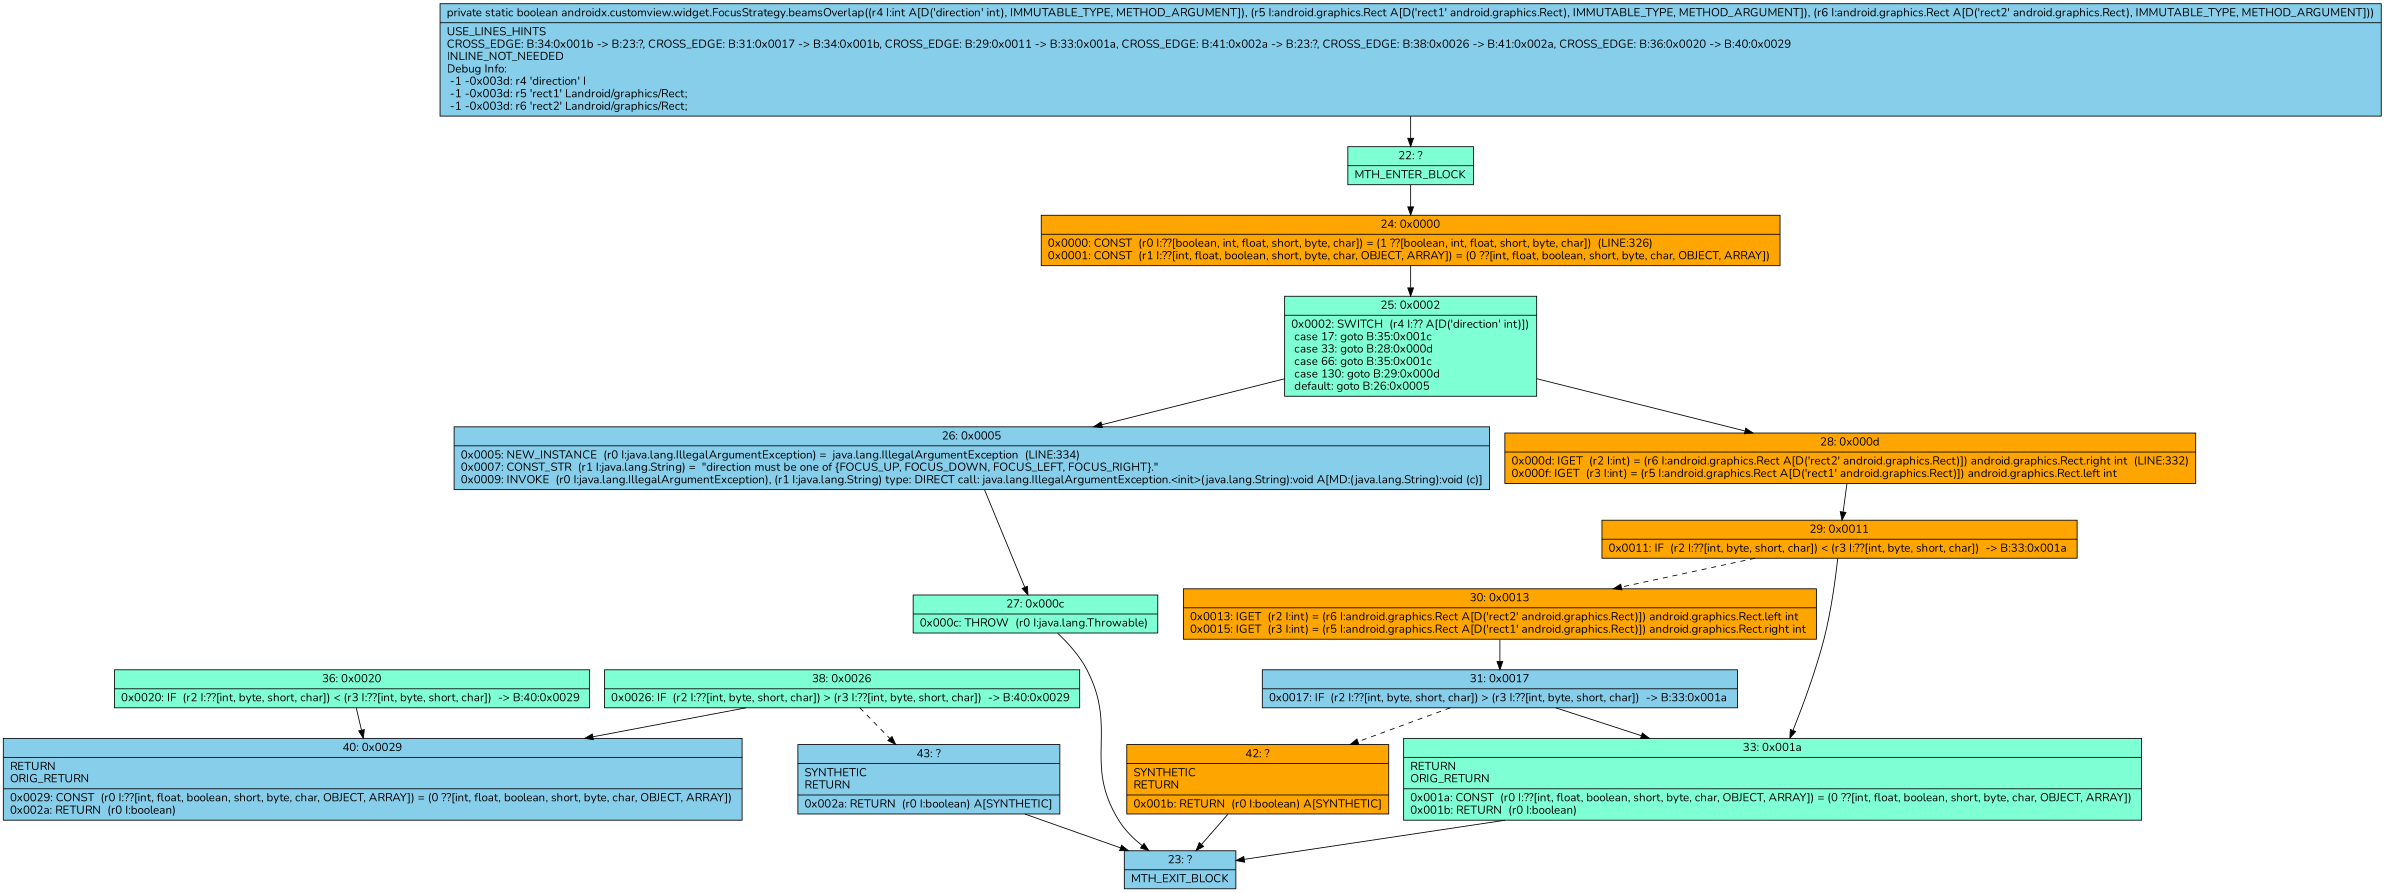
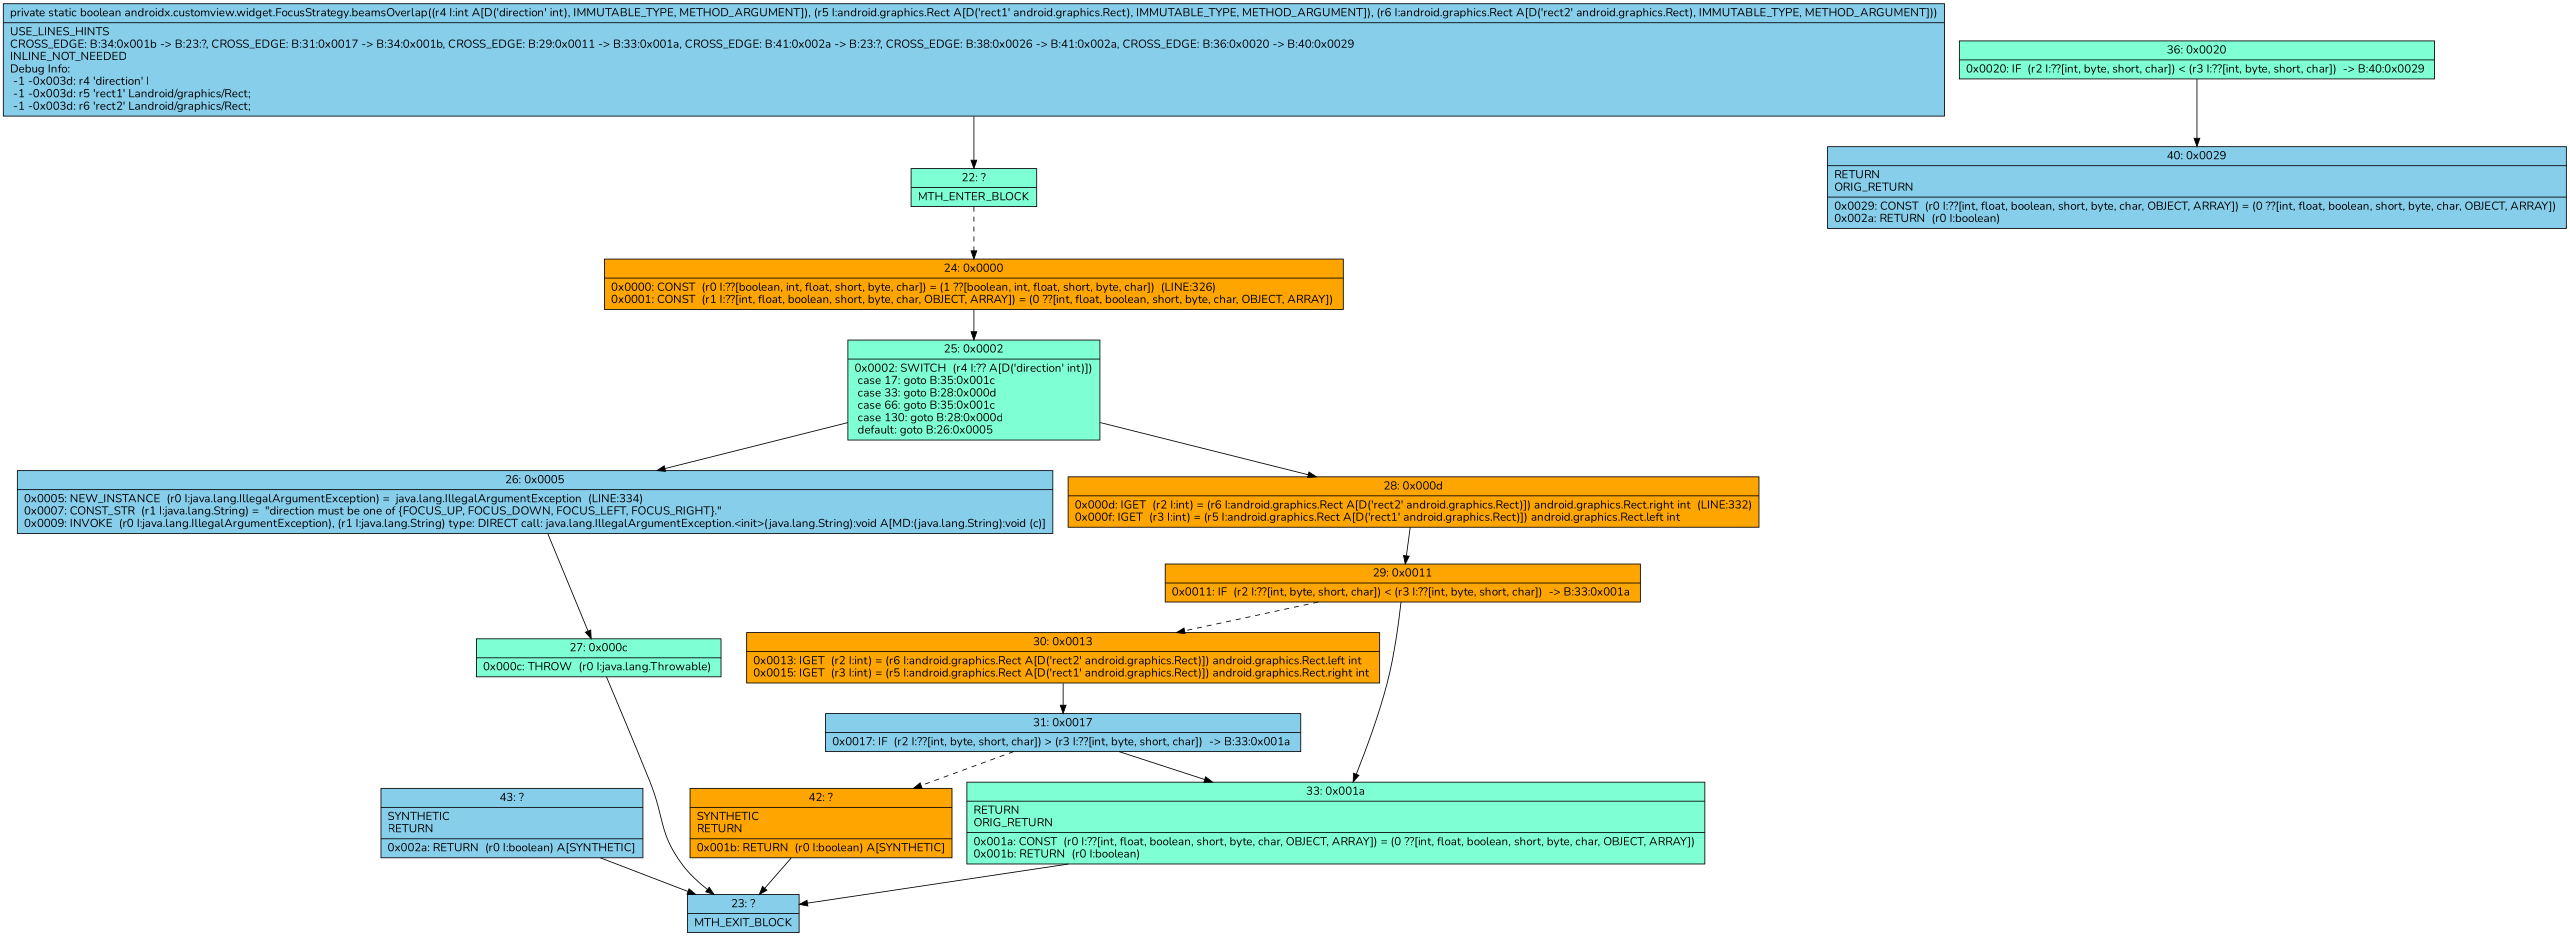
(1411, 196) -> (974, 229)
(1366, 374) -> (929, 418)
(842, 689) -> none
